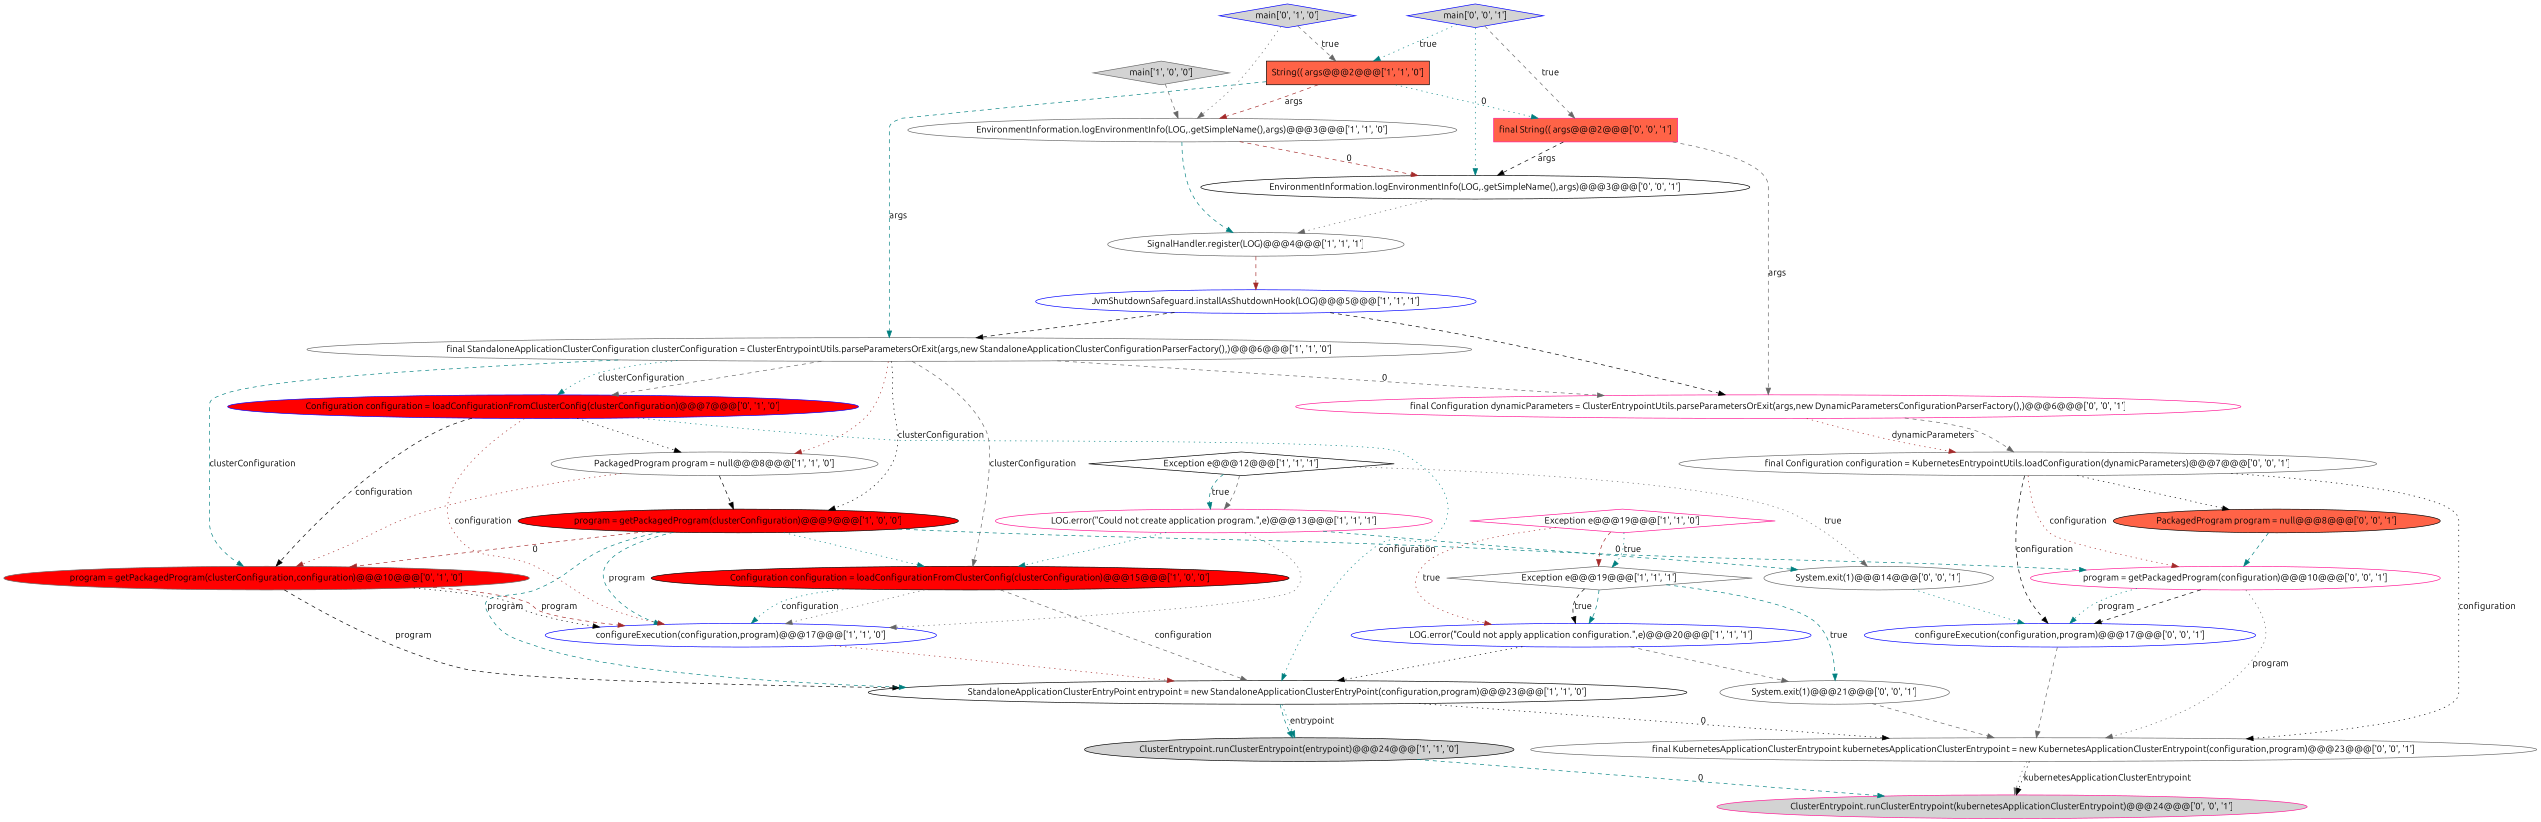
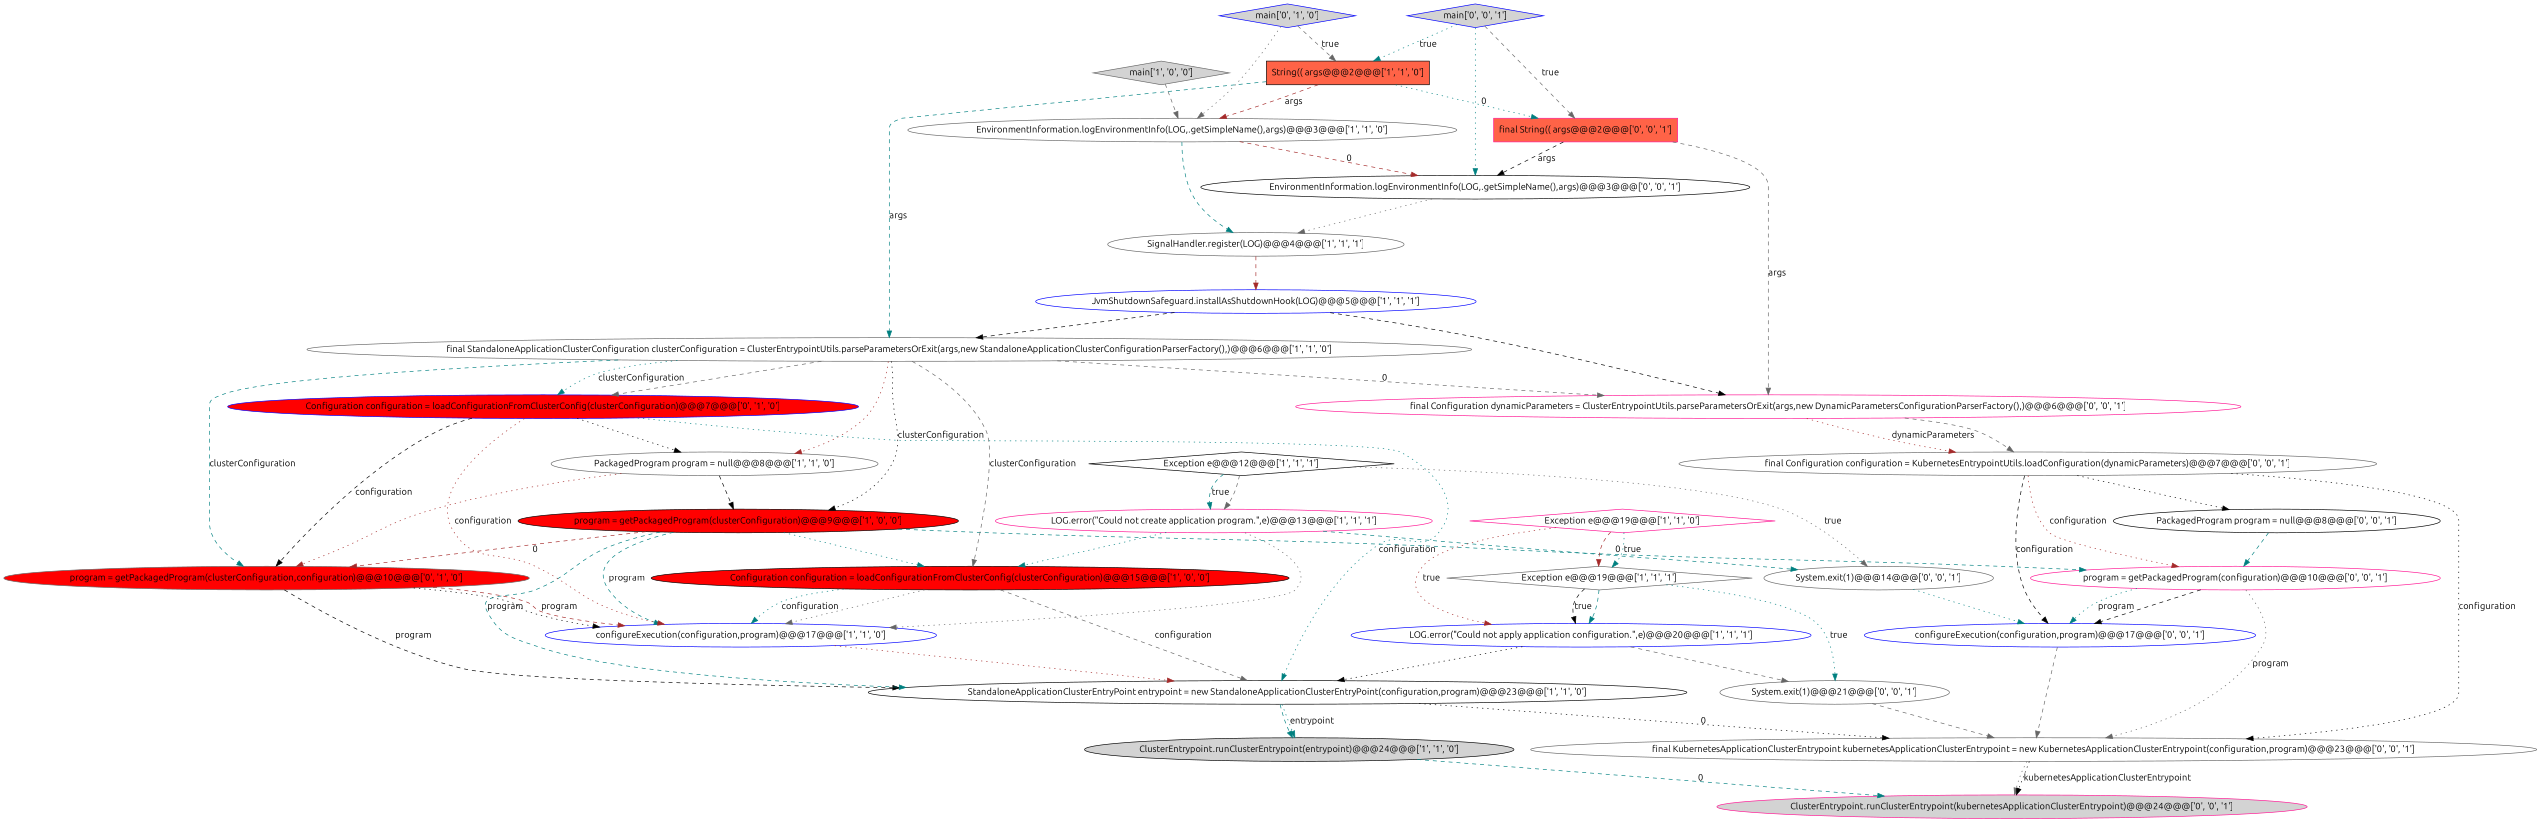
(2277, 521) -> (2277, 521)
(1771, 603) -> (1771, 603)
